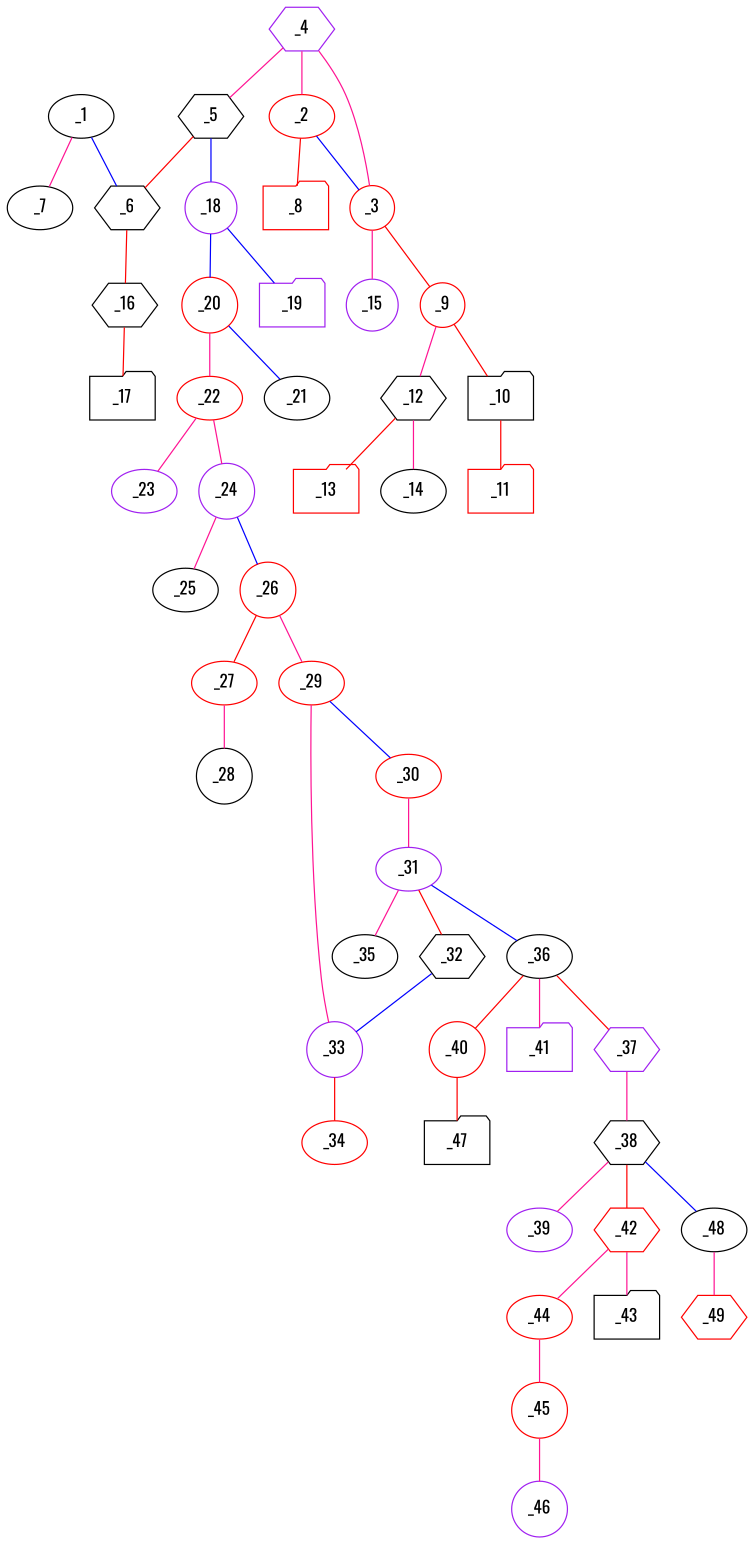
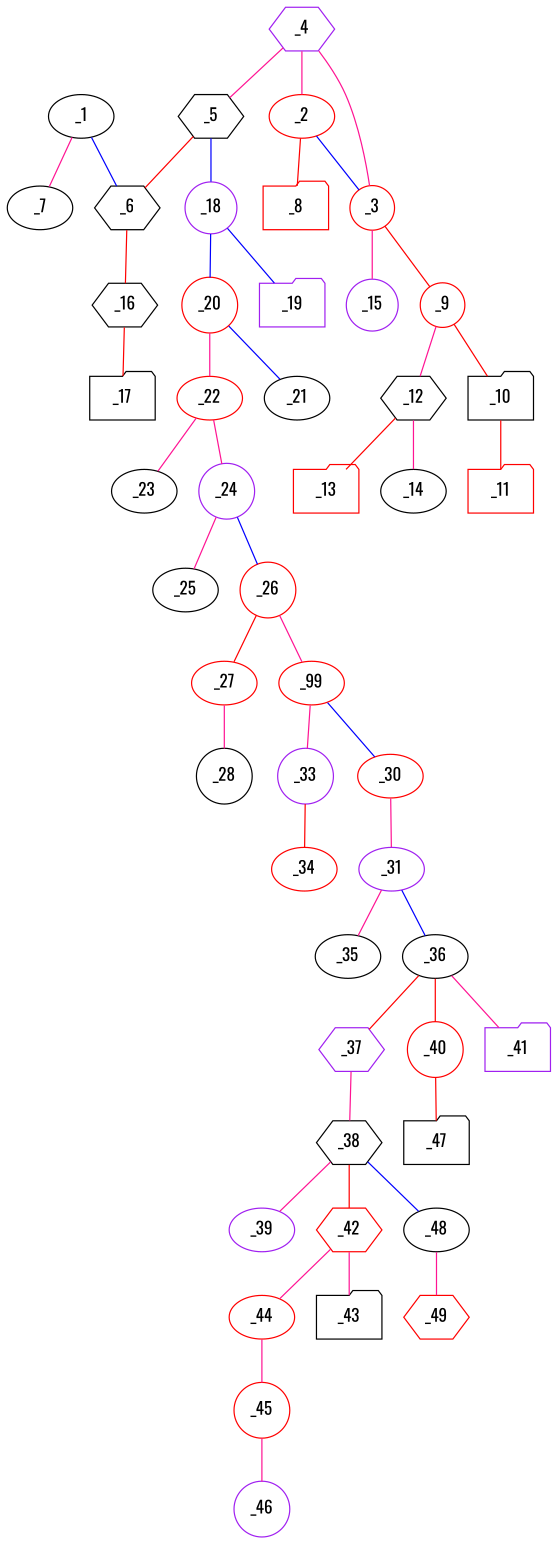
(144, 491) -> (144, 491)
(312, 683) -> (312, 683)
(452, 957) -> none
